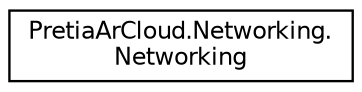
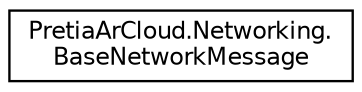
(181, 46) -> (181, 46)
